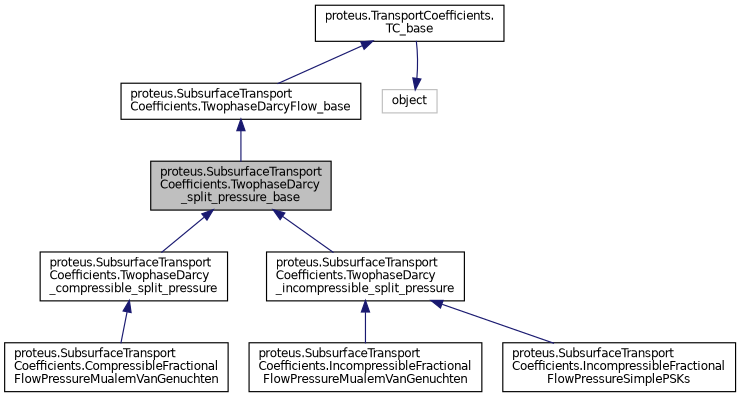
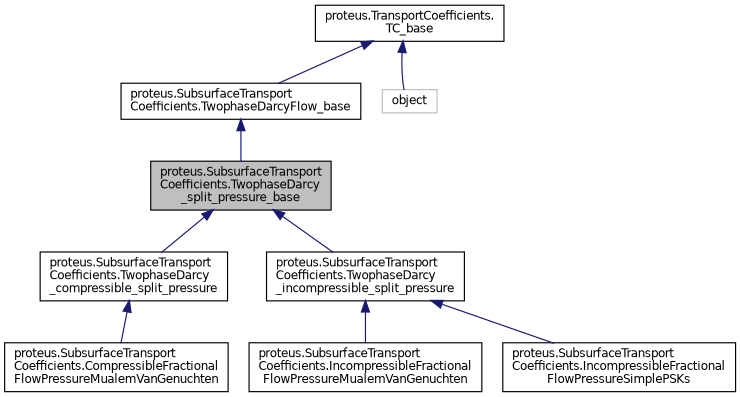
(418, 60) -> (402, 71)
